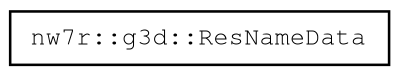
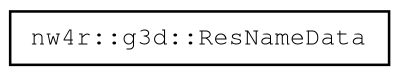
(200, 38) -> (200, 38)
